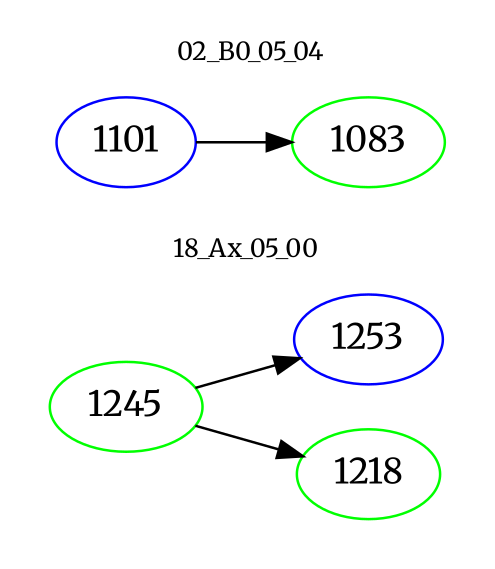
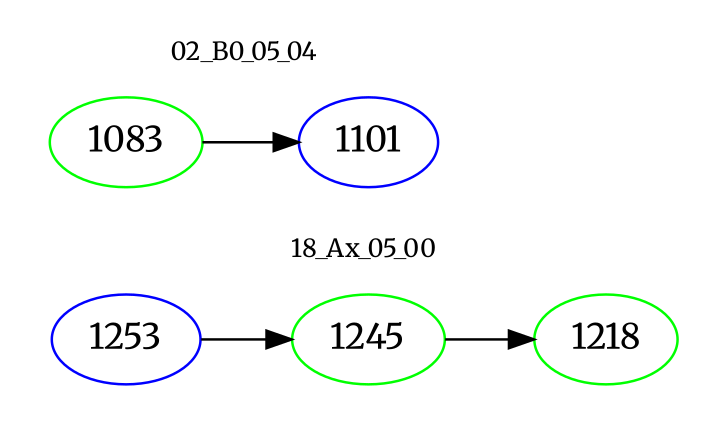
(231, 142) -> (238, 142)
(235, 377) -> (234, 339)
